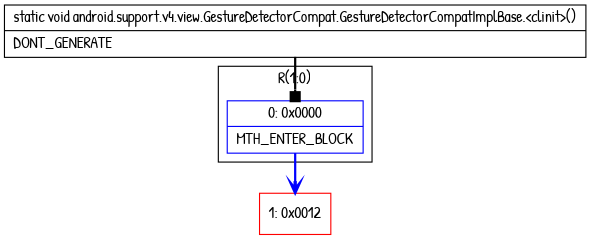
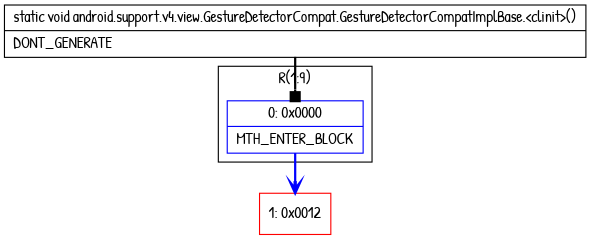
(295, 79) -> (295, 79)
